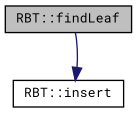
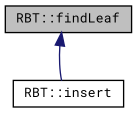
(77, 50) -> (60, 63)
